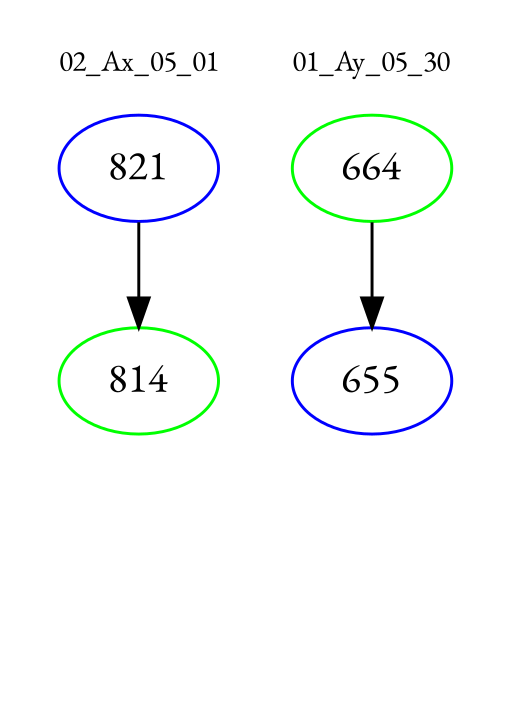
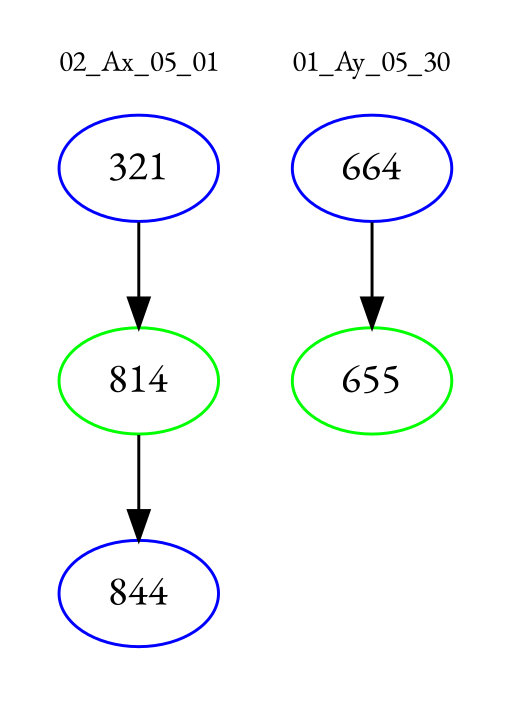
(139, 168) -> (139, 168)
(372, 168) -> (372, 168)
(372, 381) -> (372, 381)
none -> (139, 594)
